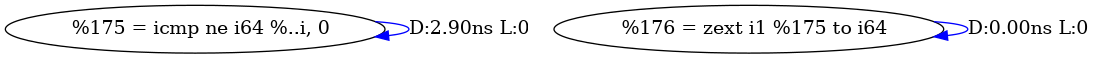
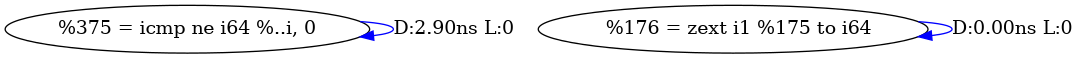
(195, 29) -> (187, 29)
